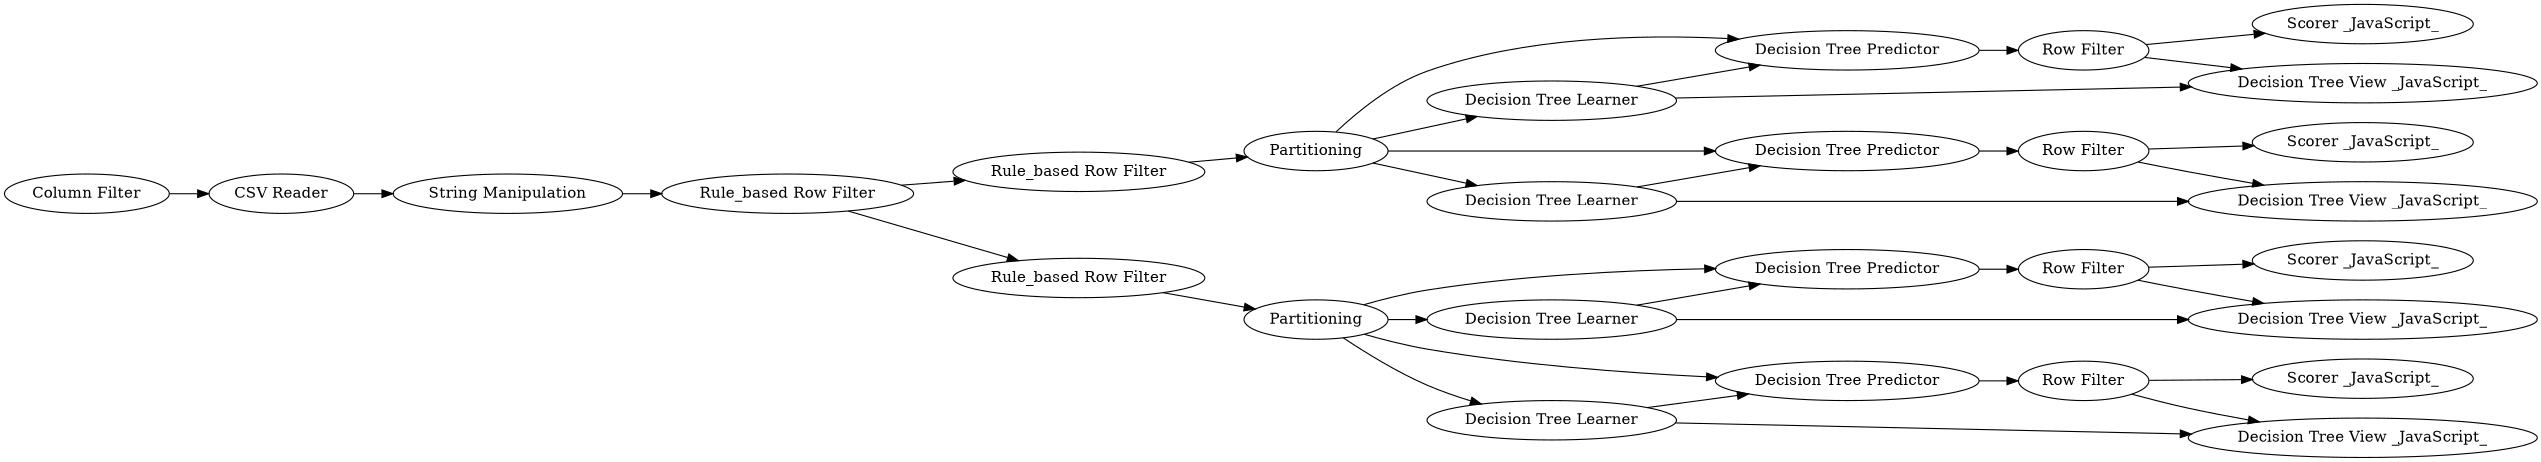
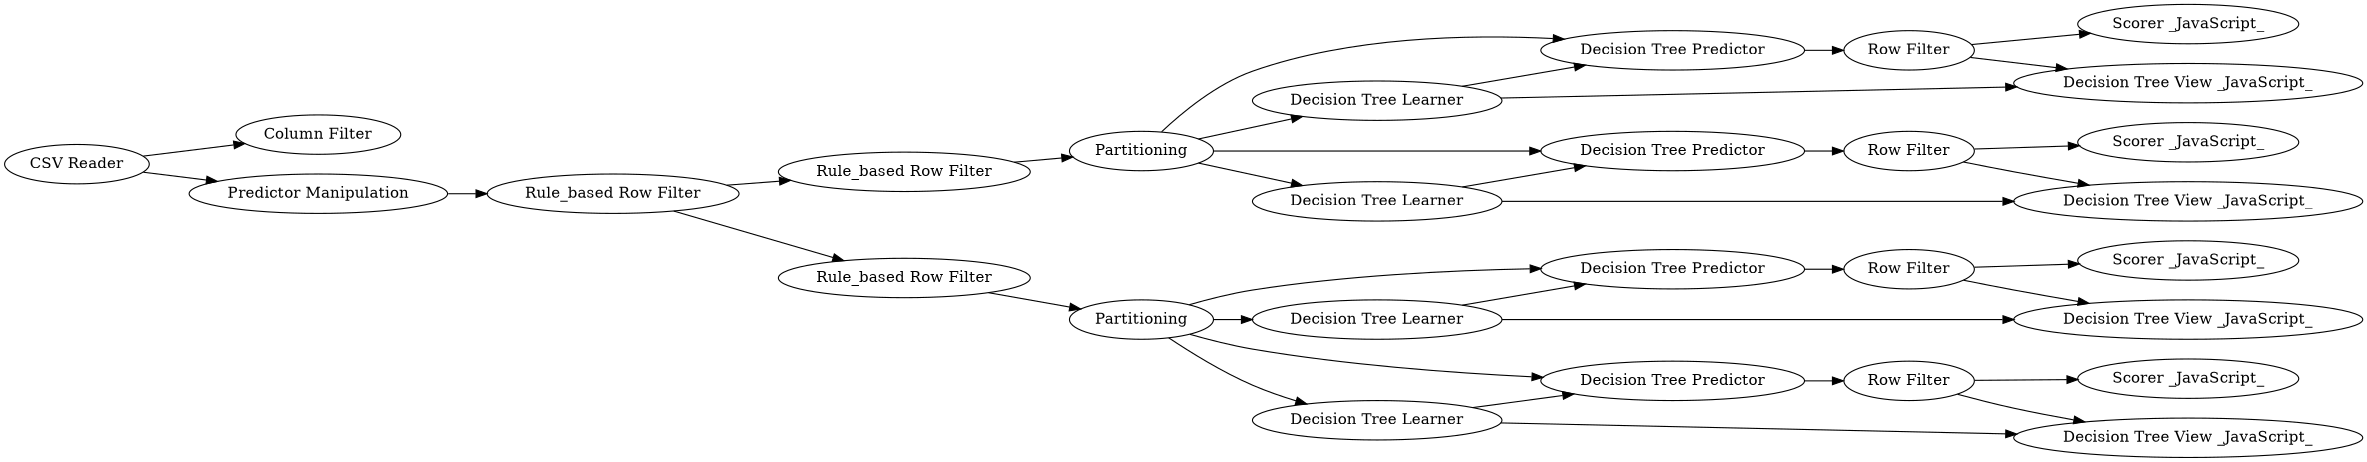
(183, 194) -> (189, 151)
(508, 194) -> (318, 194)
